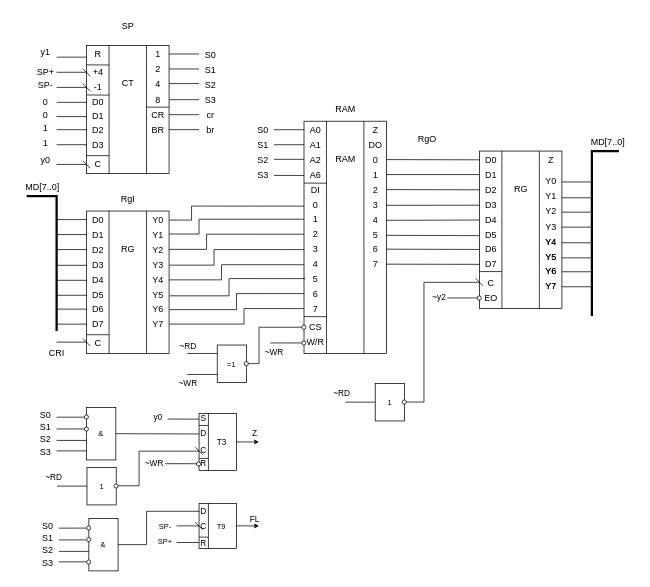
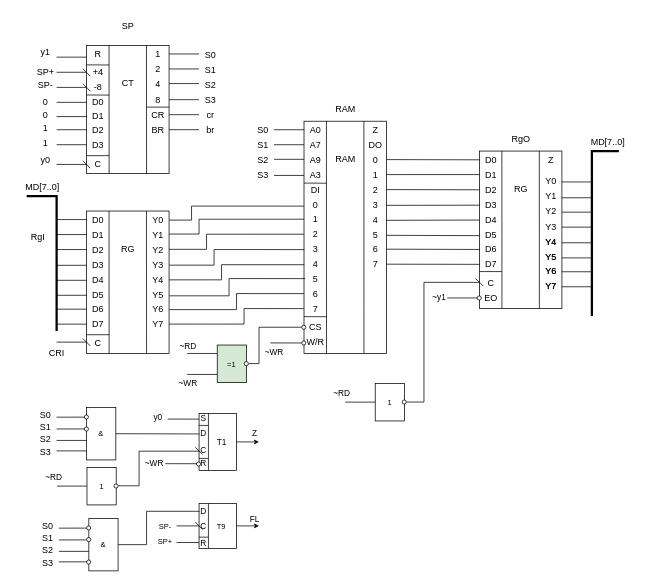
(98, 87) -> (98, 87)
(427, 140) -> (521, 140)
(316, 145) -> (316, 145)
(316, 160) -> (316, 160)
(316, 176) -> (316, 176)
(128, 200) -> (38, 237)
(440, 297) -> (440, 297)
(232, 364) -> (232, 364)
(222, 442) -> (222, 442)
